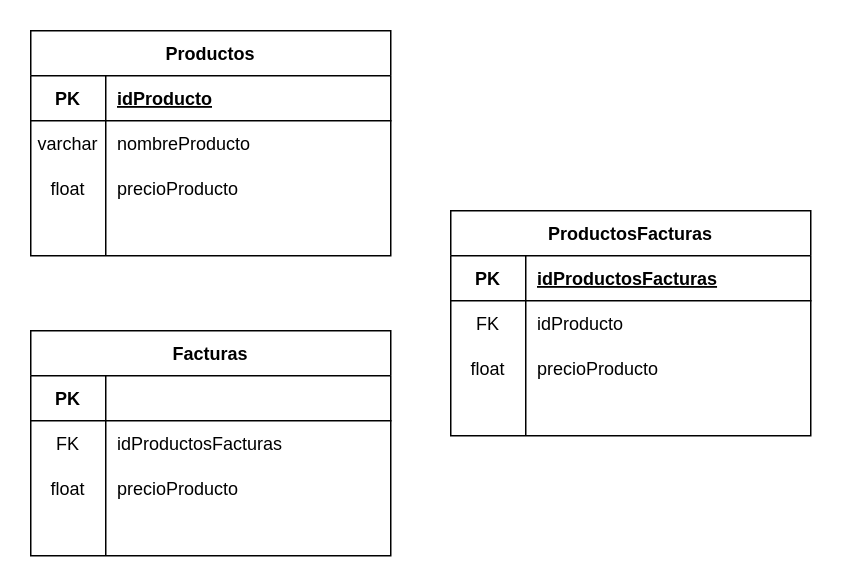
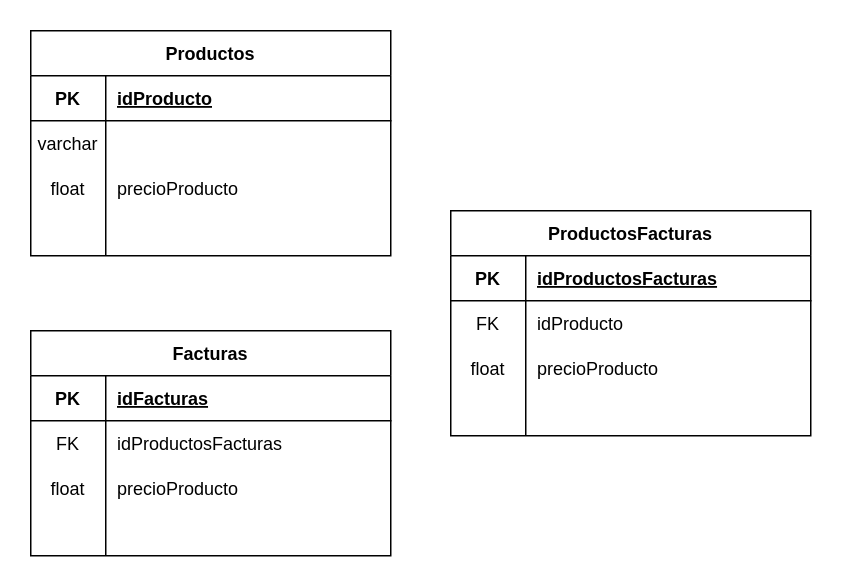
(248, 143) -> none
none -> (248, 398)
